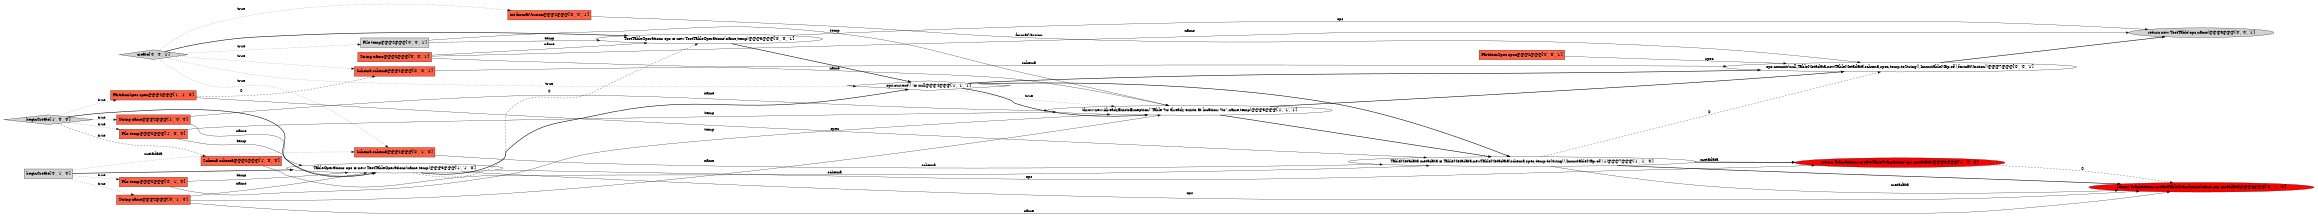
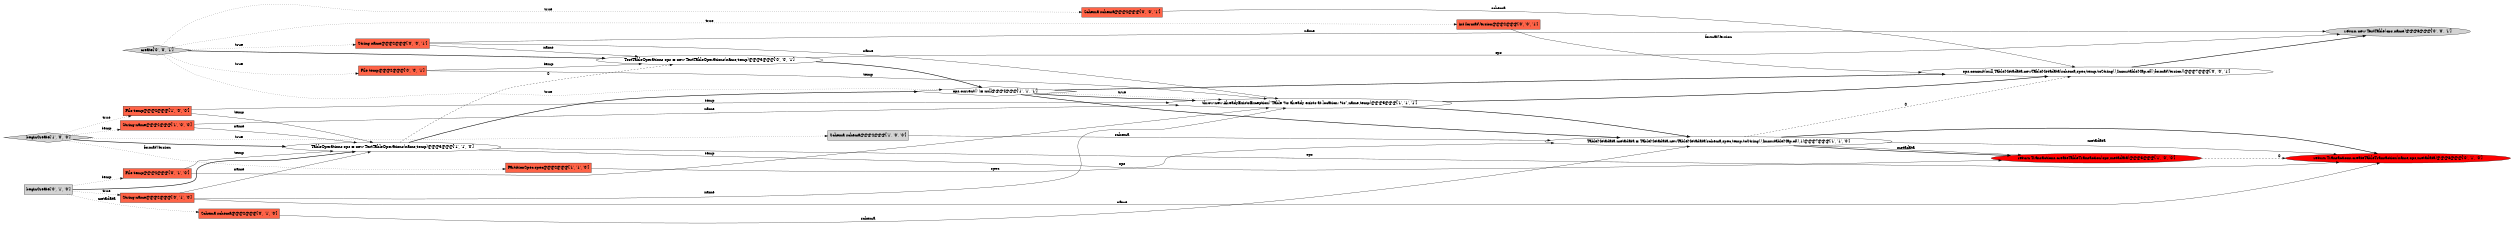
(395, 43) -> (393, 71)
(1522, 55) -> none
(276, 88) -> (269, 47)
(285, 93) -> none
(102, 100) -> (157, 148)
(102, 118) -> (107, 128)
(129, 144) -> (456, 139)
(241, 161) -> (868, 135)
(102, 175) -> (107, 177)
